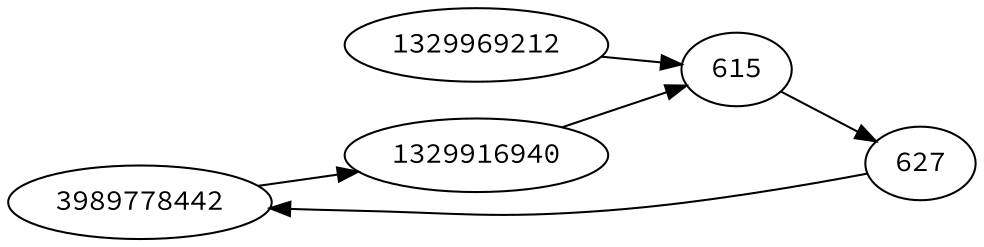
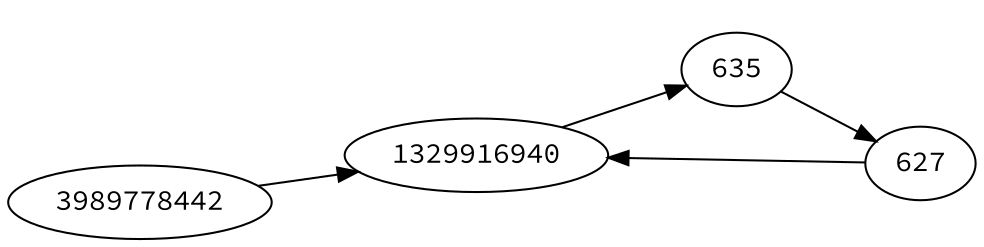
(476, 45) -> none
(737, 69) -> (737, 69)
(580, 212) -> (747, 160)
